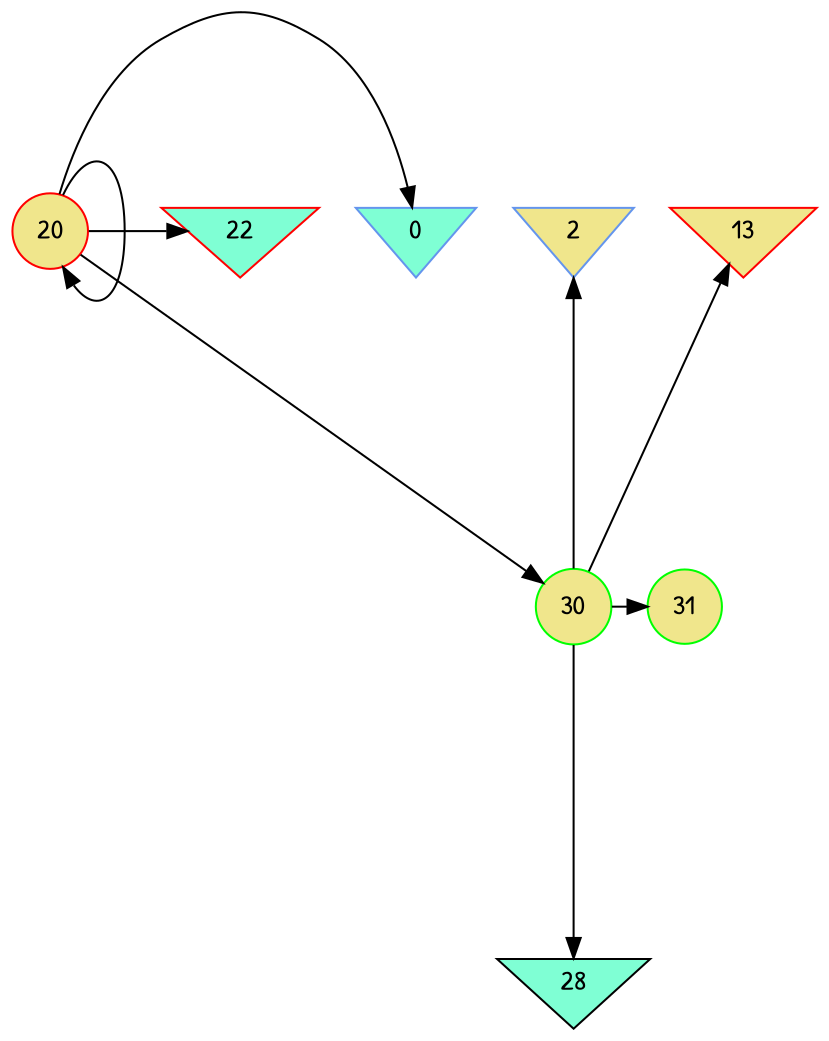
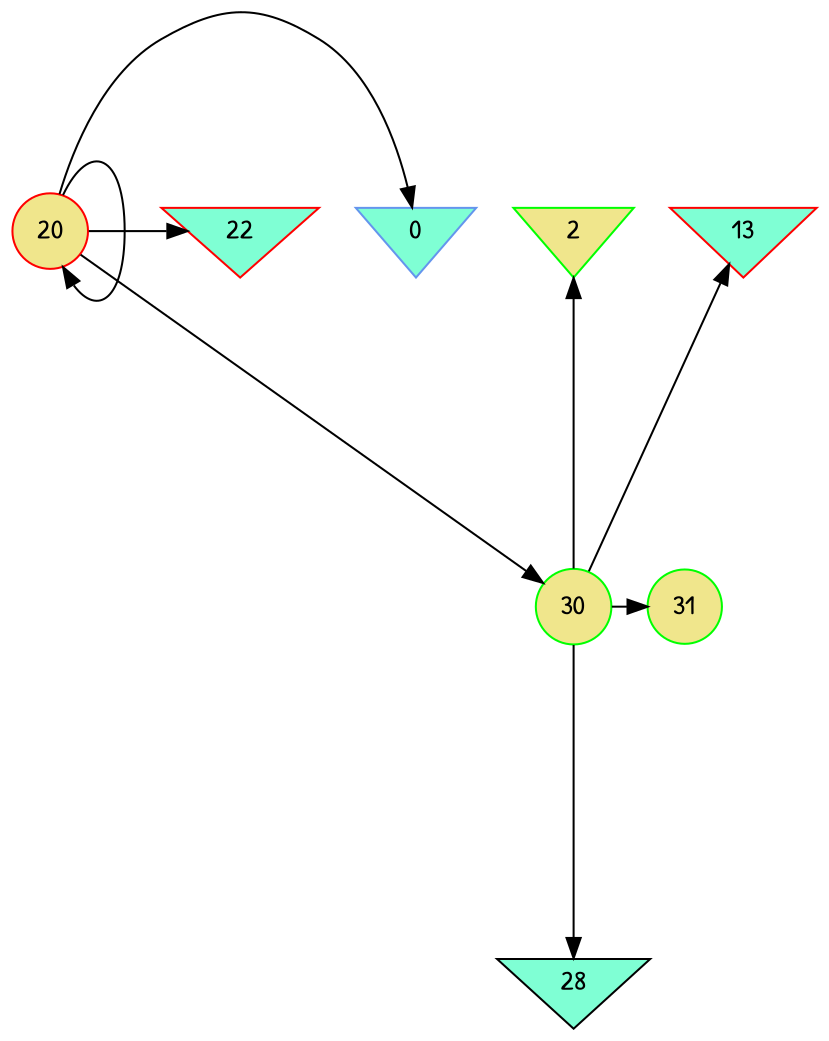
(574, 231) -> (574, 231)
(743, 231) -> (743, 231)
